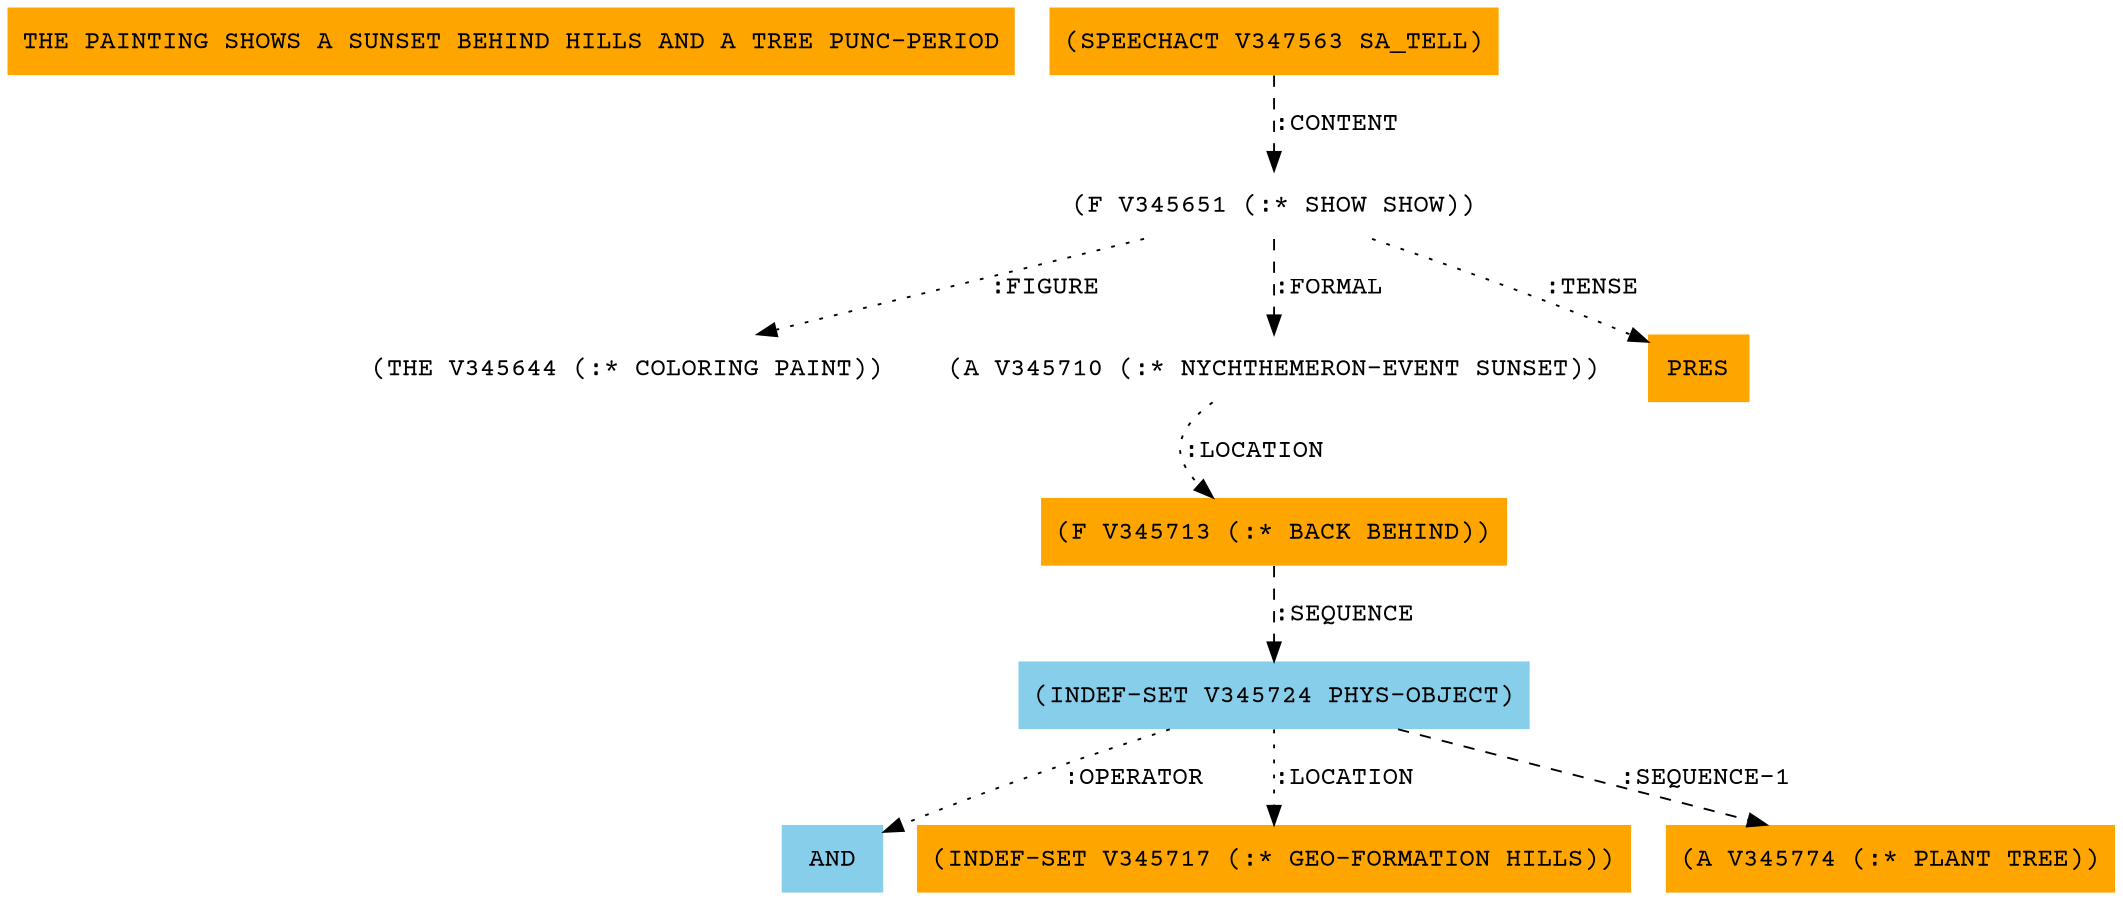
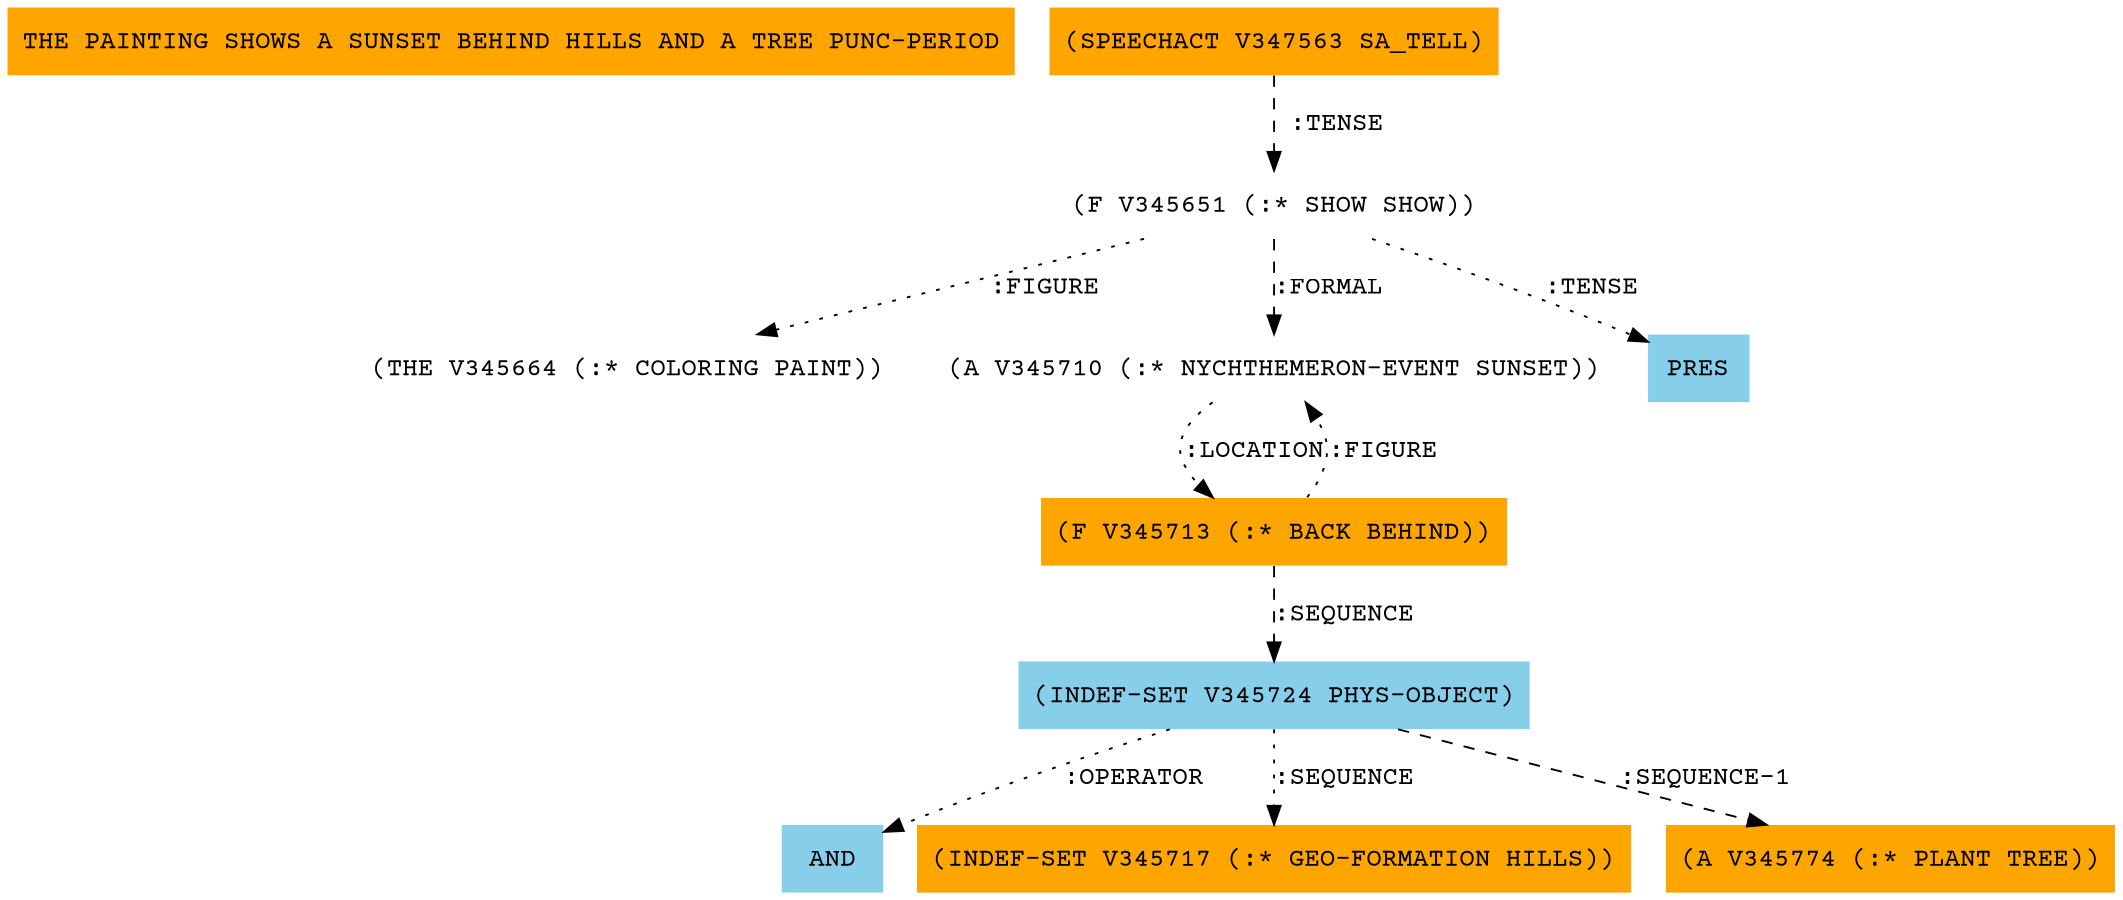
(1337, 123) -> (1337, 123)
(628, 368) -> (628, 368)
(1699, 368) -> (1699, 368)
none -> (1326, 459)
(1345, 777) -> (1345, 777)
